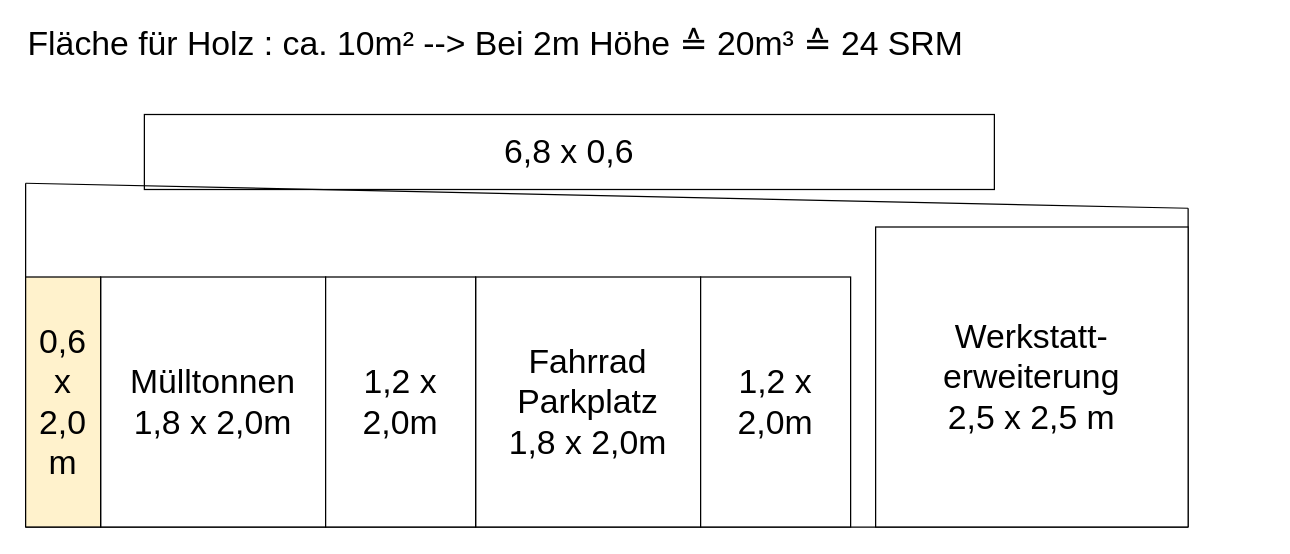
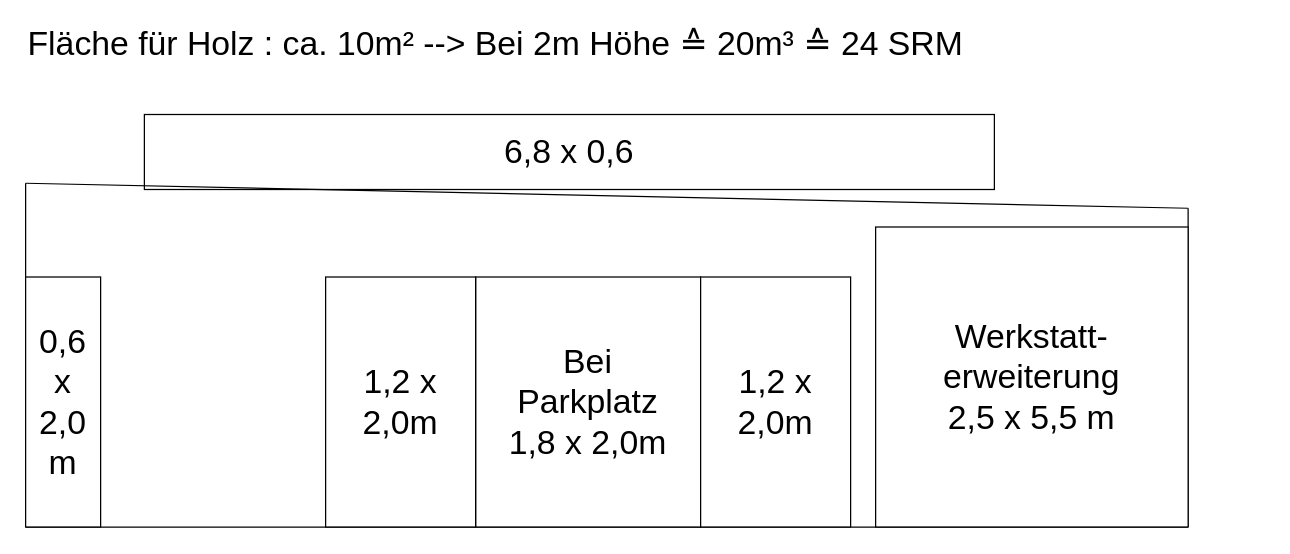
(1032, 377) -> (1032, 377)
(63, 402) -> (63, 402)
(213, 402) -> none
(588, 402) -> (588, 402)
